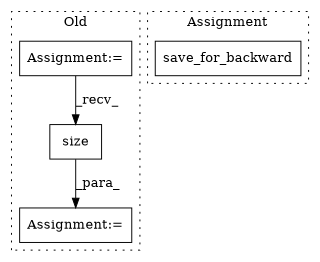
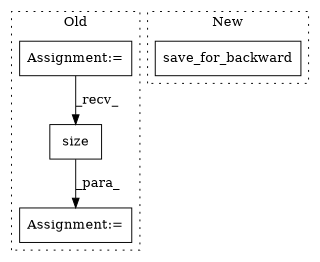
(228, 23) -> (228, 23)
